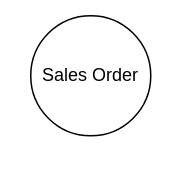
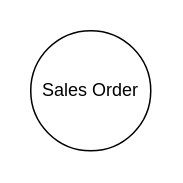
(91, 76) -> (91, 91)
